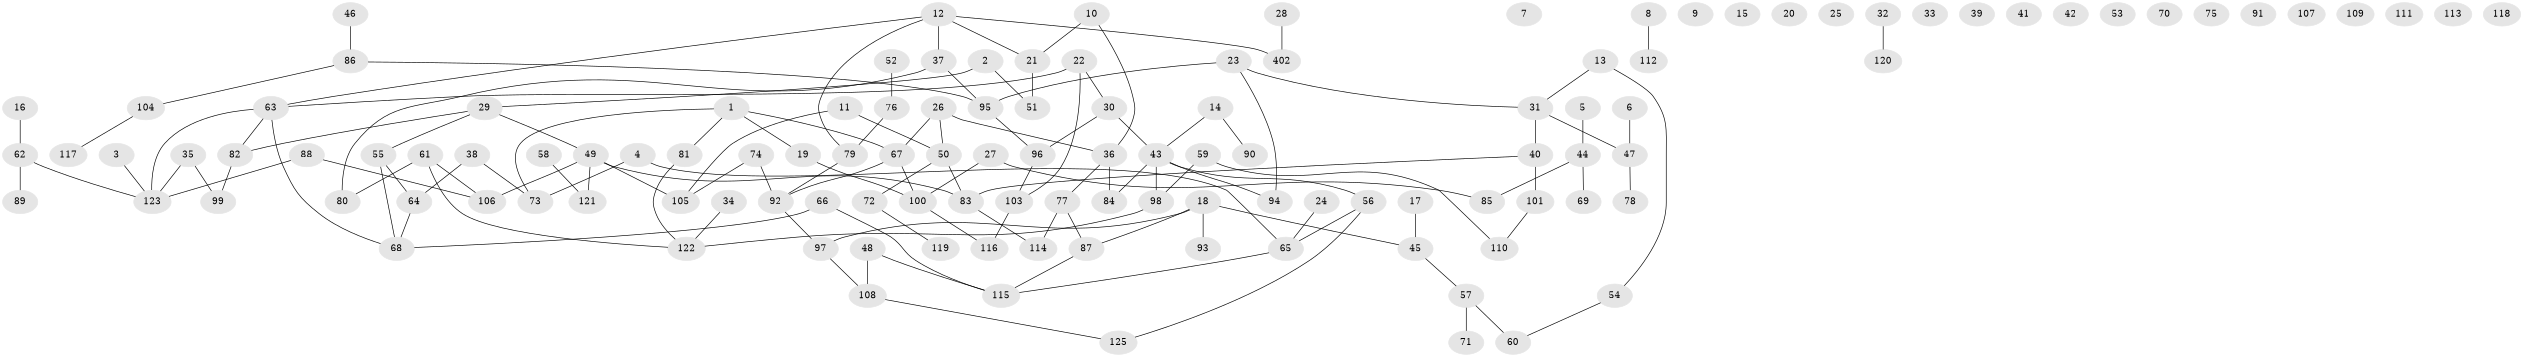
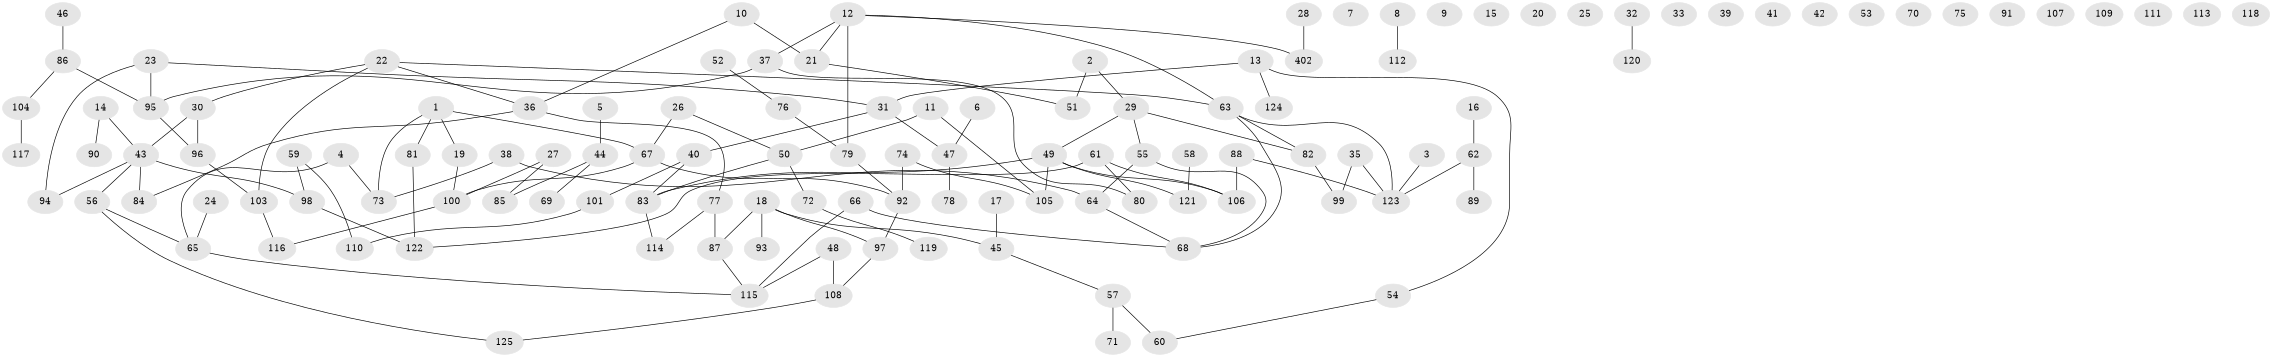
none -> (1274, 108)
(1022, 134) -> (476, 91)
(729, 202) -> none
